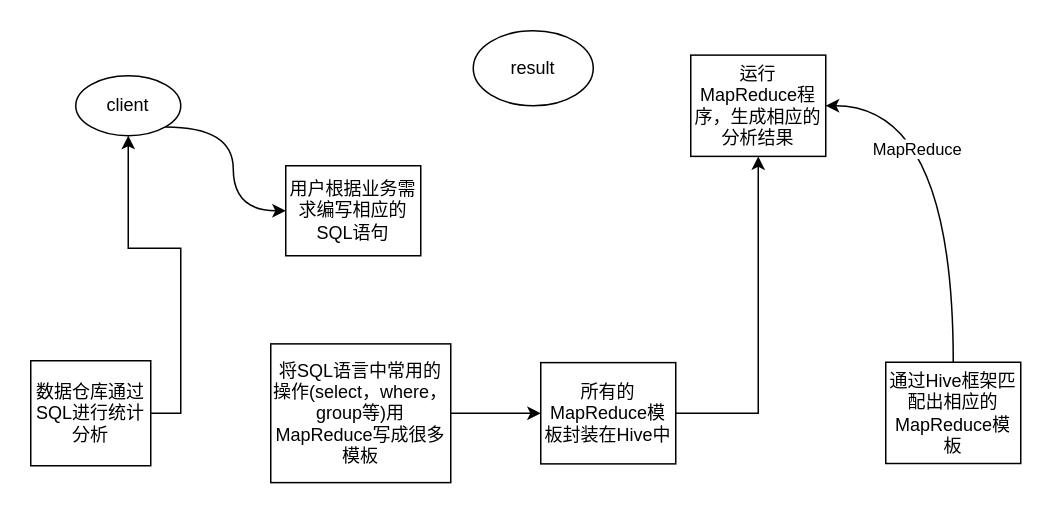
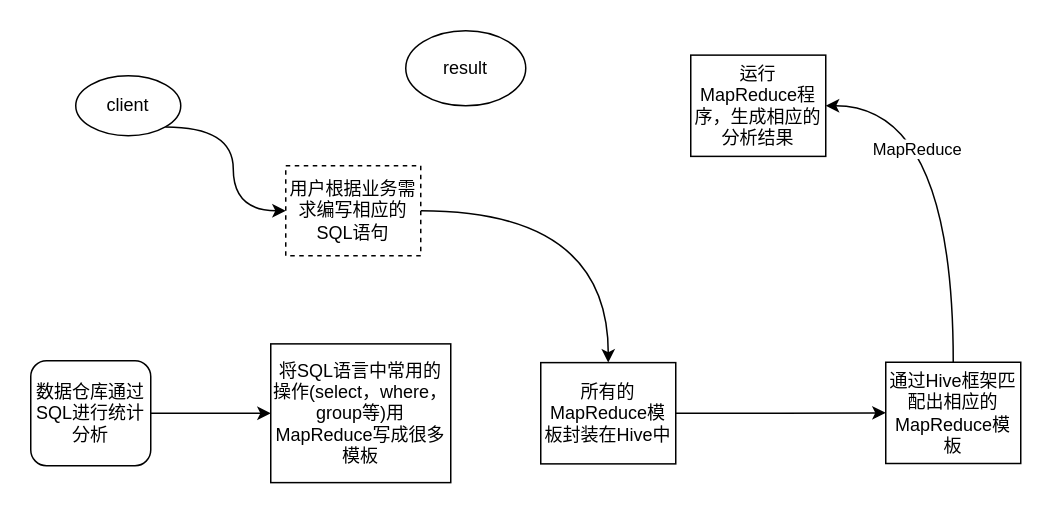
(533, 68) -> (466, 68)
(353, 211) -> (353, 211)
none -> (549, 239)
(181, 255) -> (219, 413)
(758, 291) -> (815, 413)
(91, 413) -> (91, 413)
(491, 413) -> none
